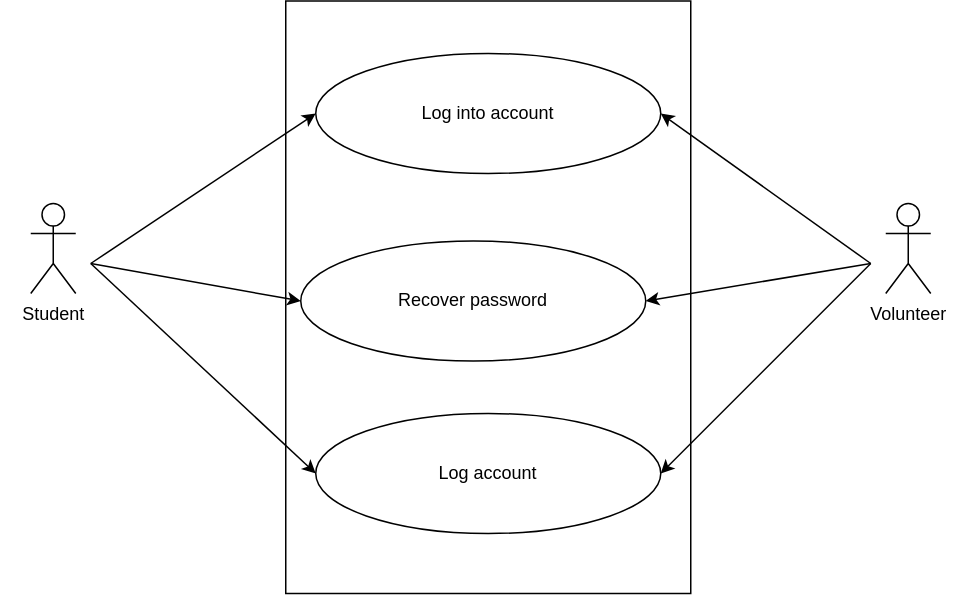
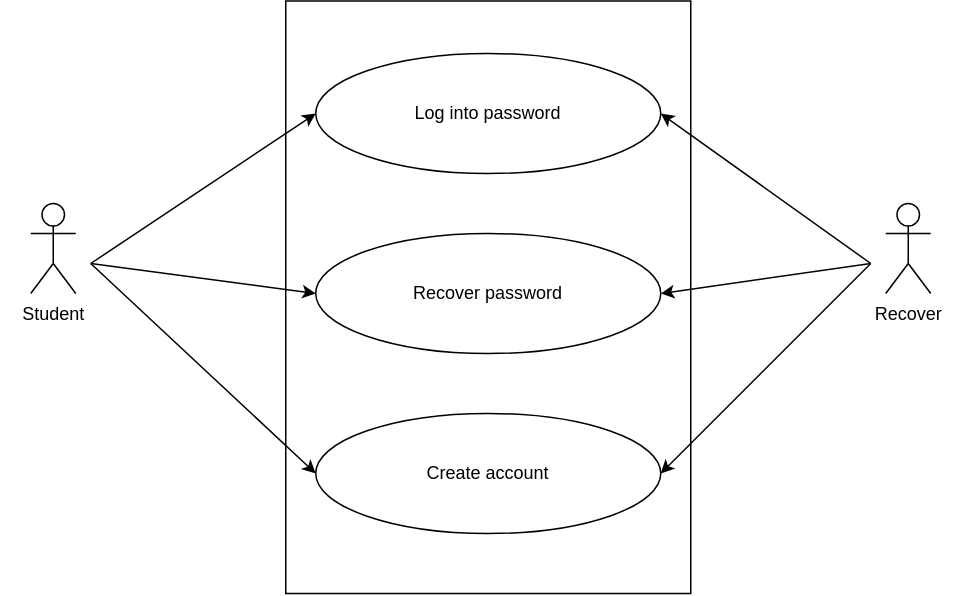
(488, 113) -> (488, 113)
(473, 301) -> (488, 293)
(909, 315) -> (909, 315)
(488, 473) -> (488, 473)
